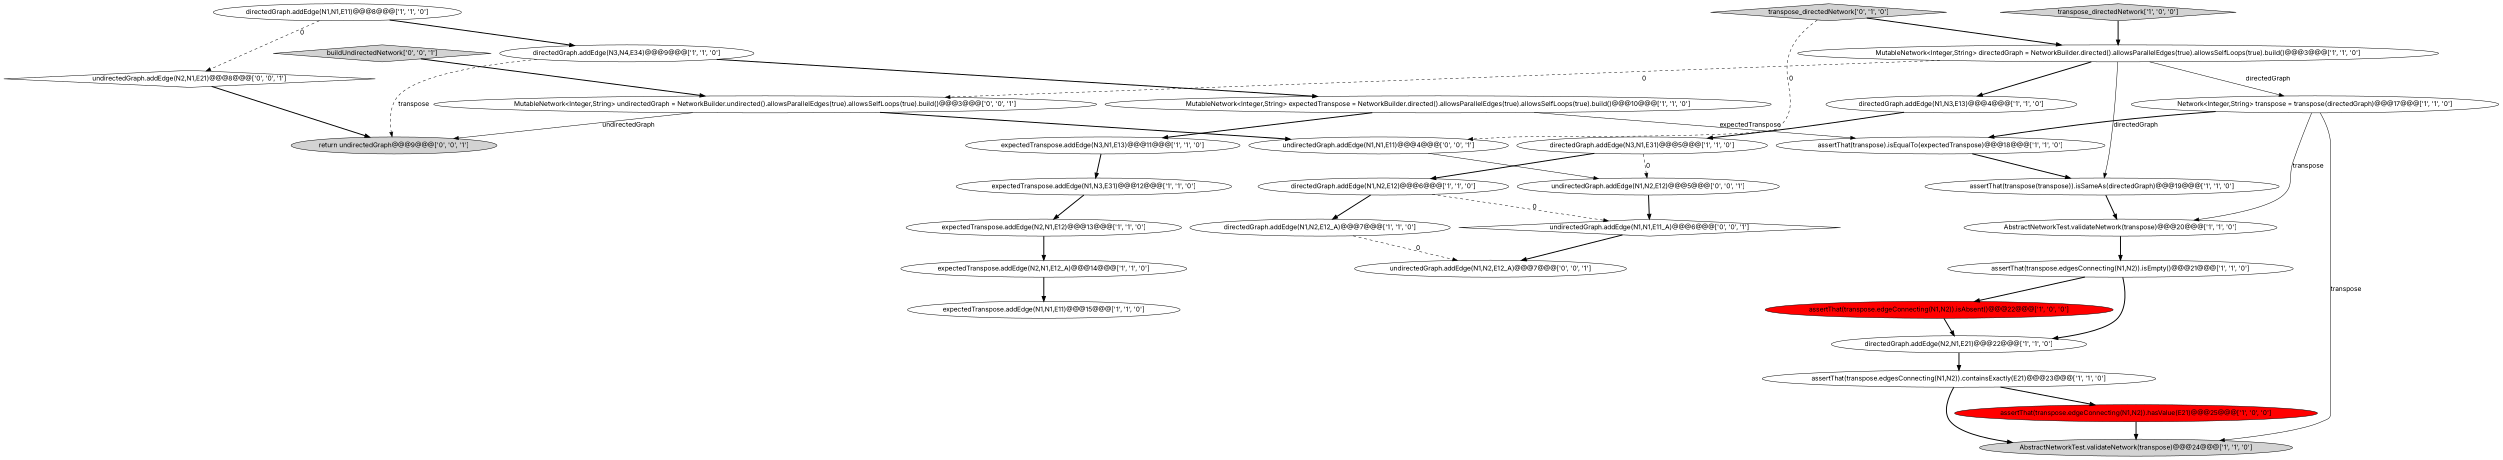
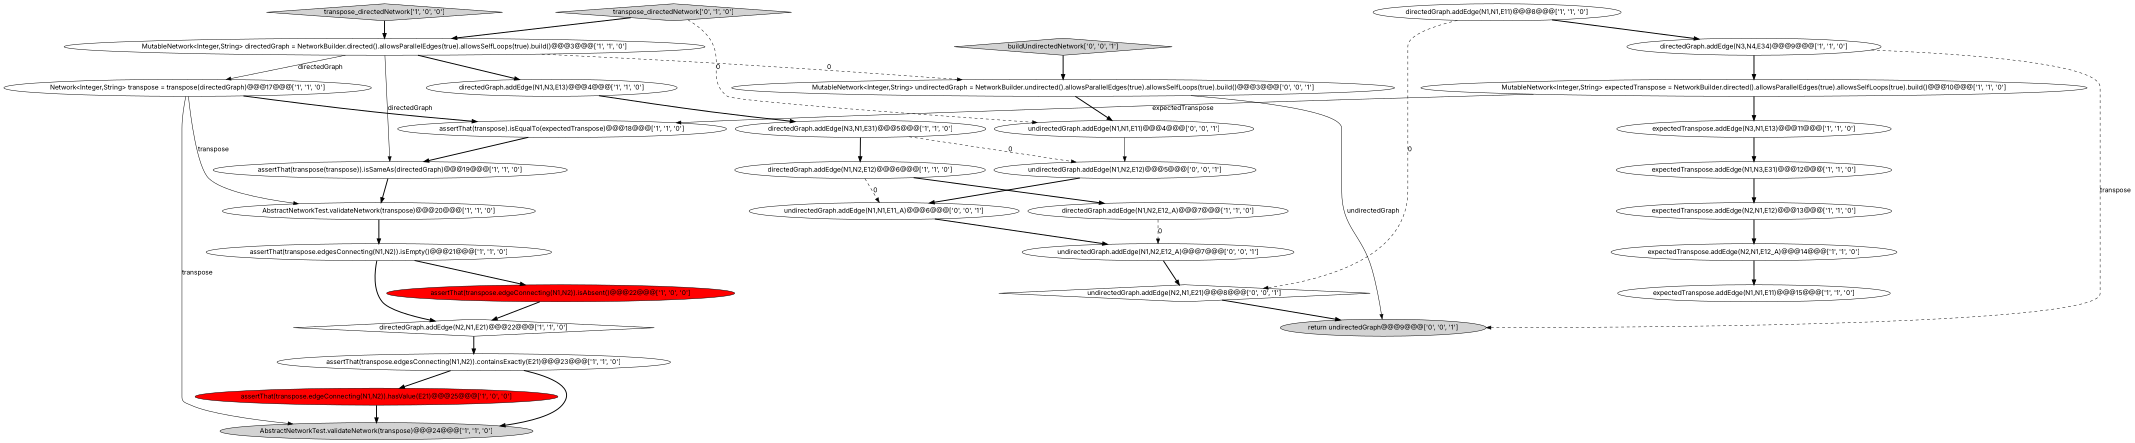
(1650, 228) -> (884, 211)
none -> (1170, 271)
(1959, 344) -> (474, 328)
